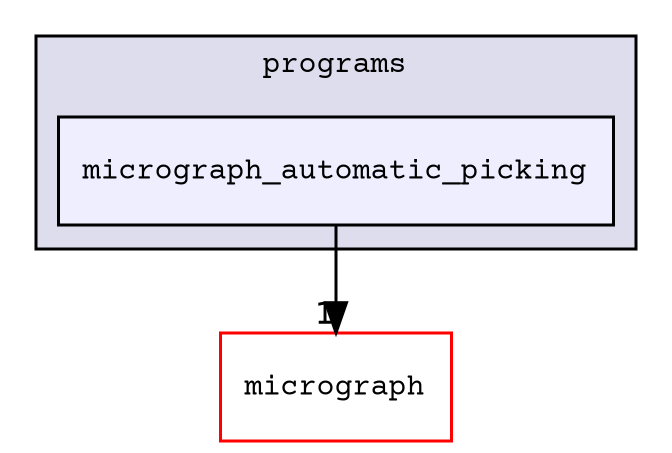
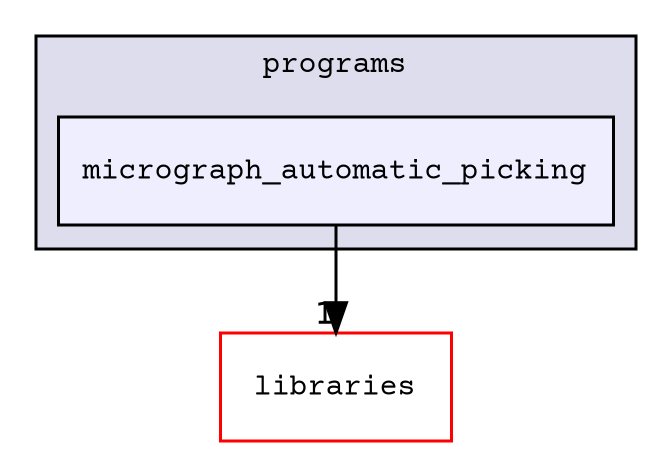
(336, 387) -> (336, 387)
